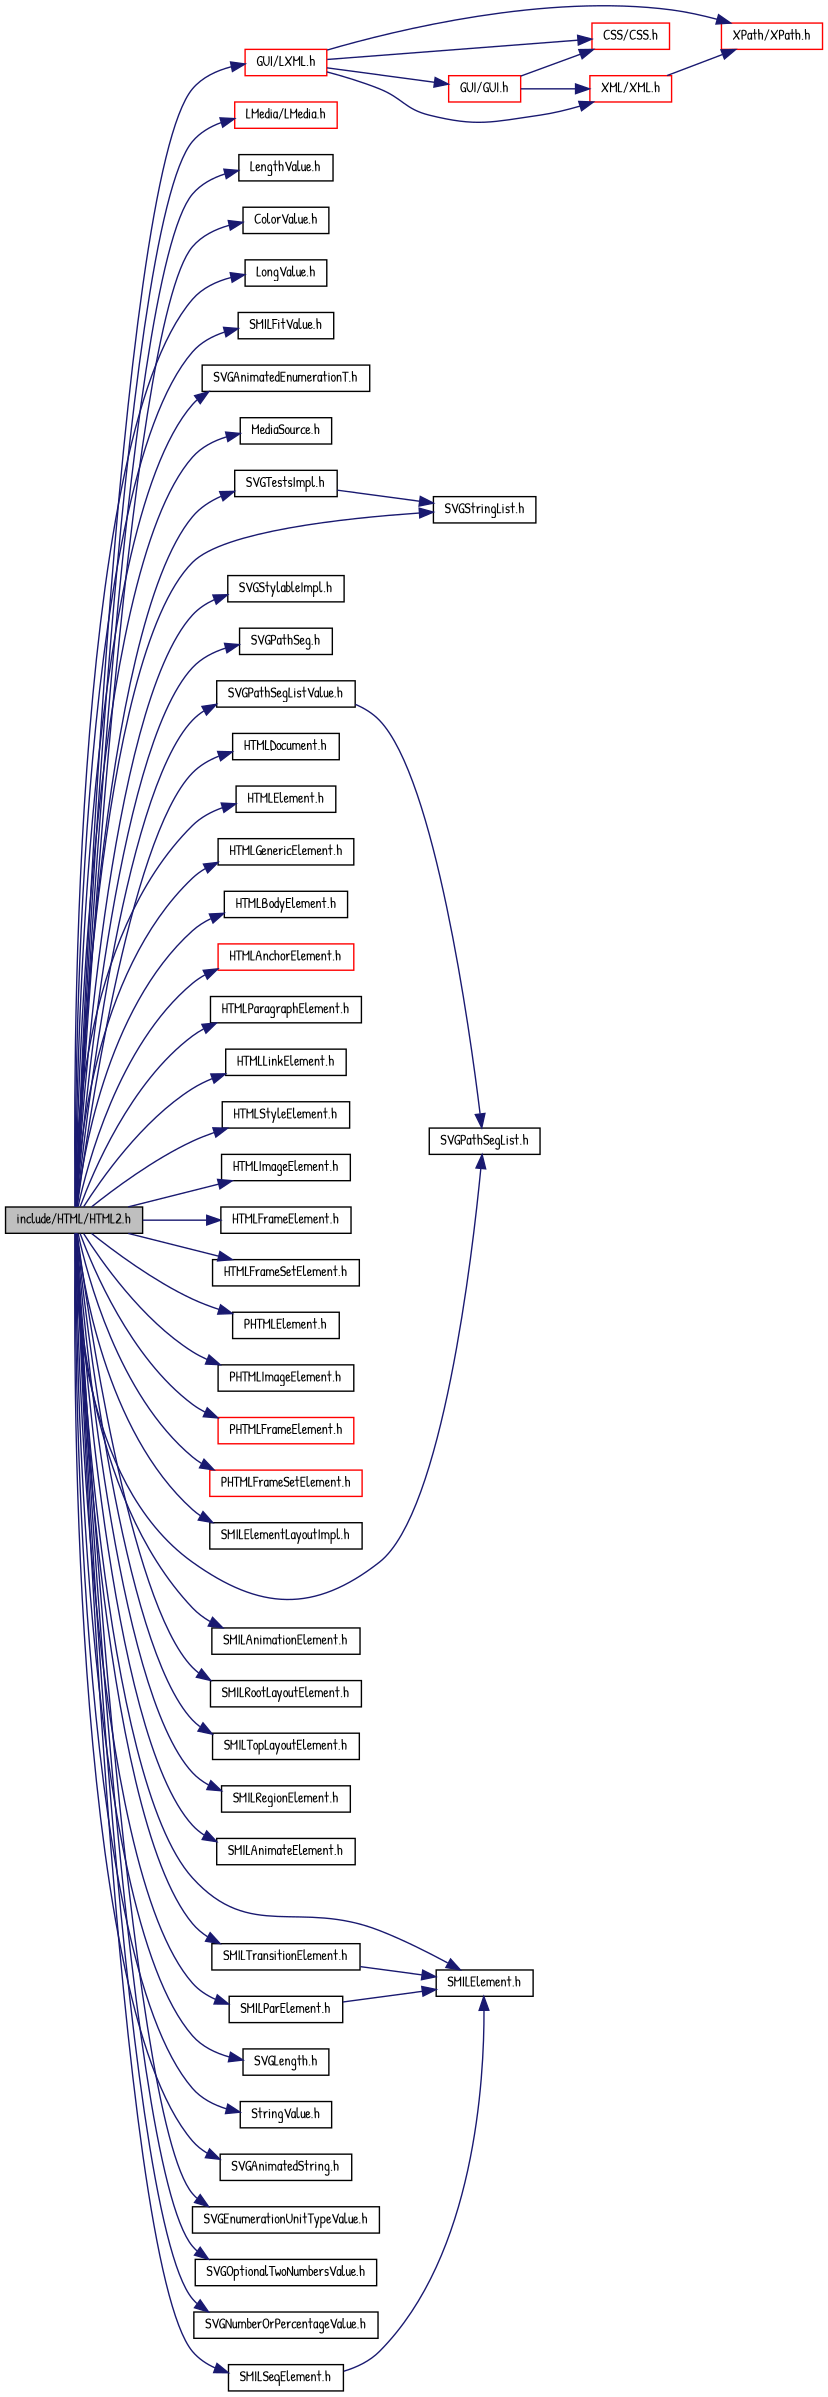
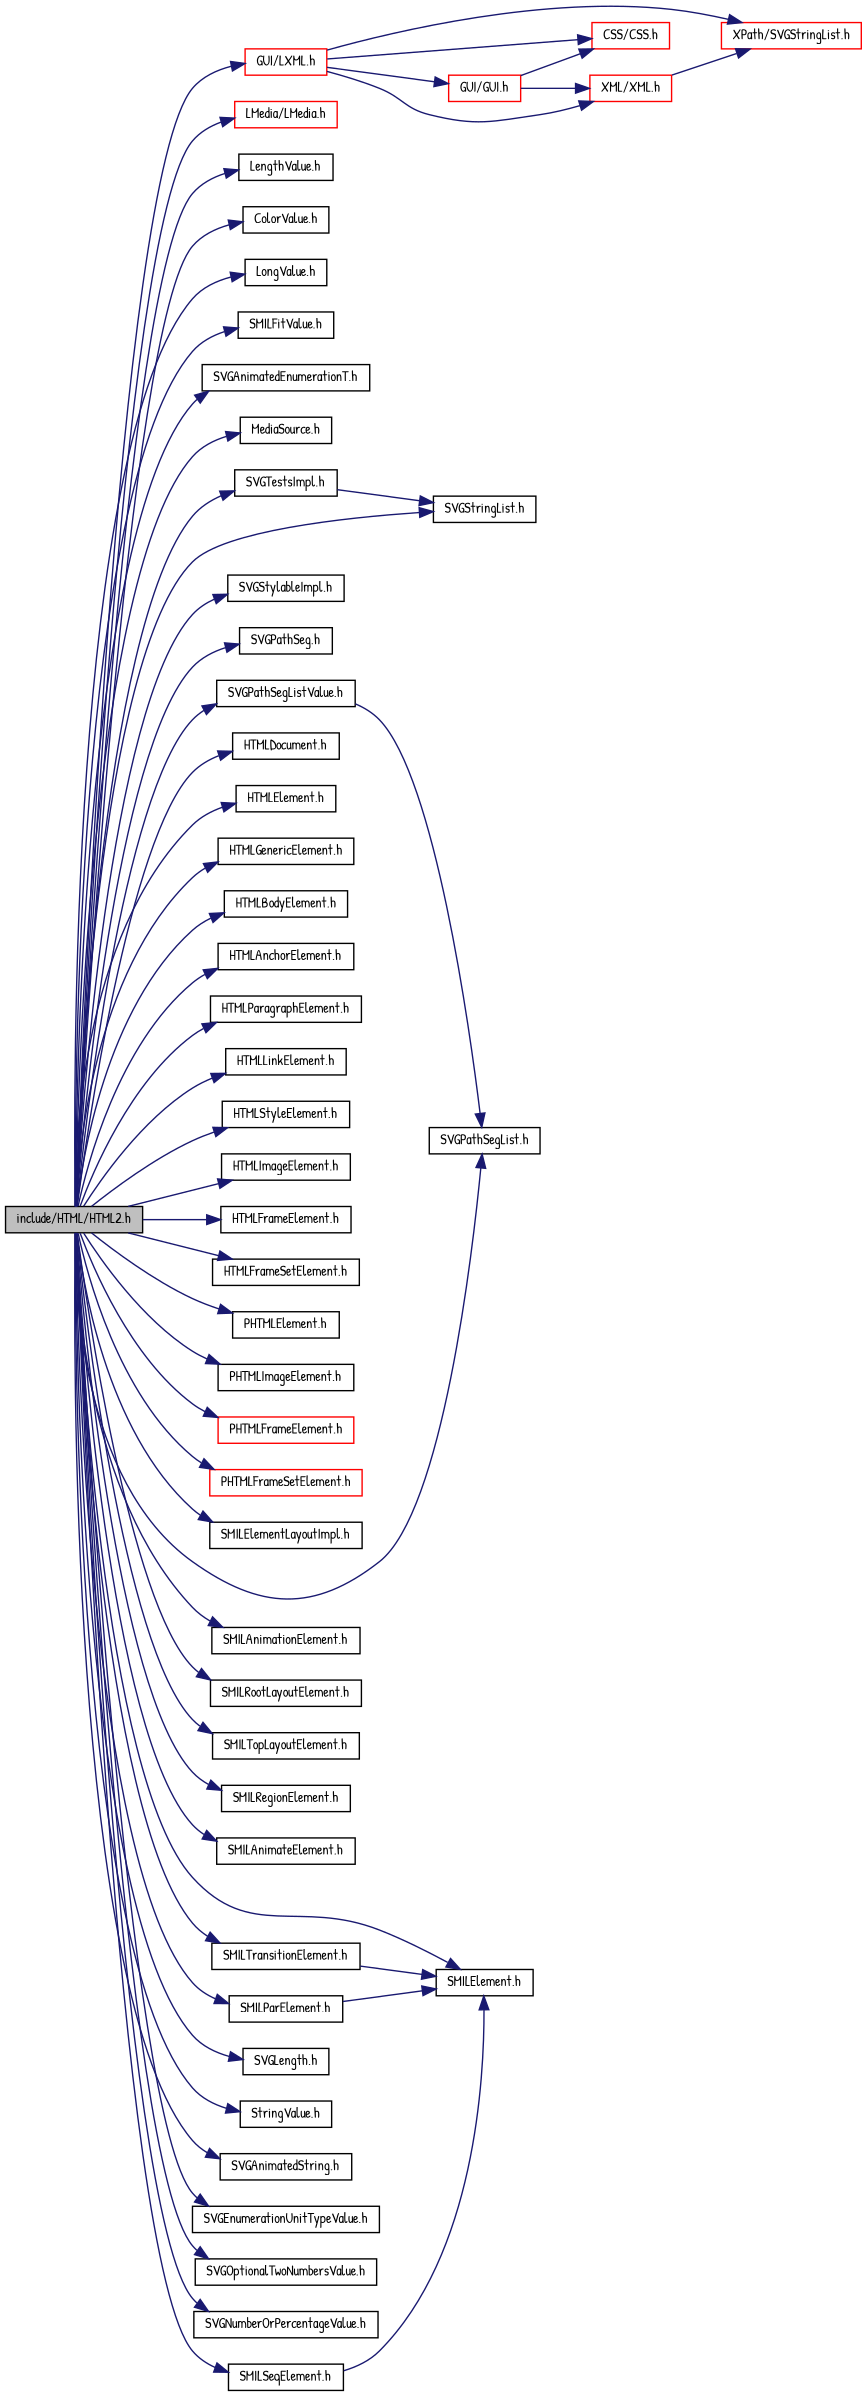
(772, 36) -> (791, 36)
(286, 957) -> (286, 957)
